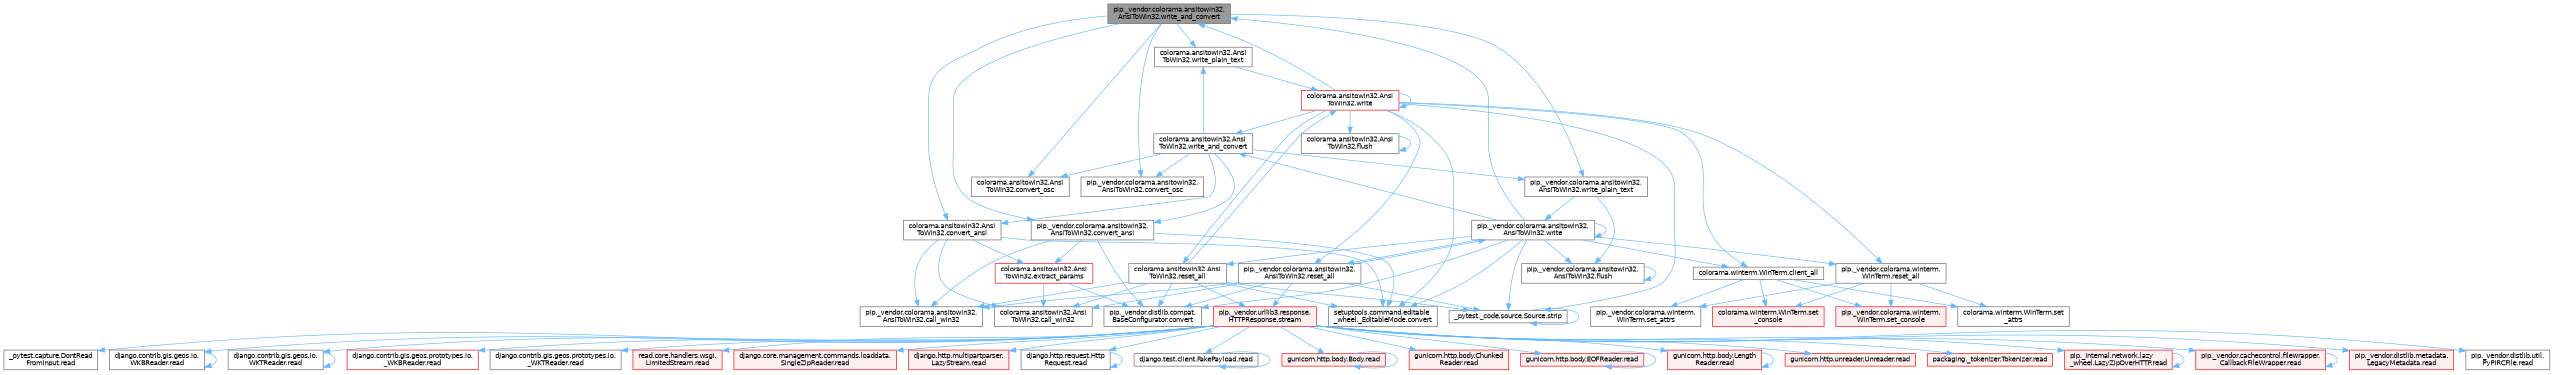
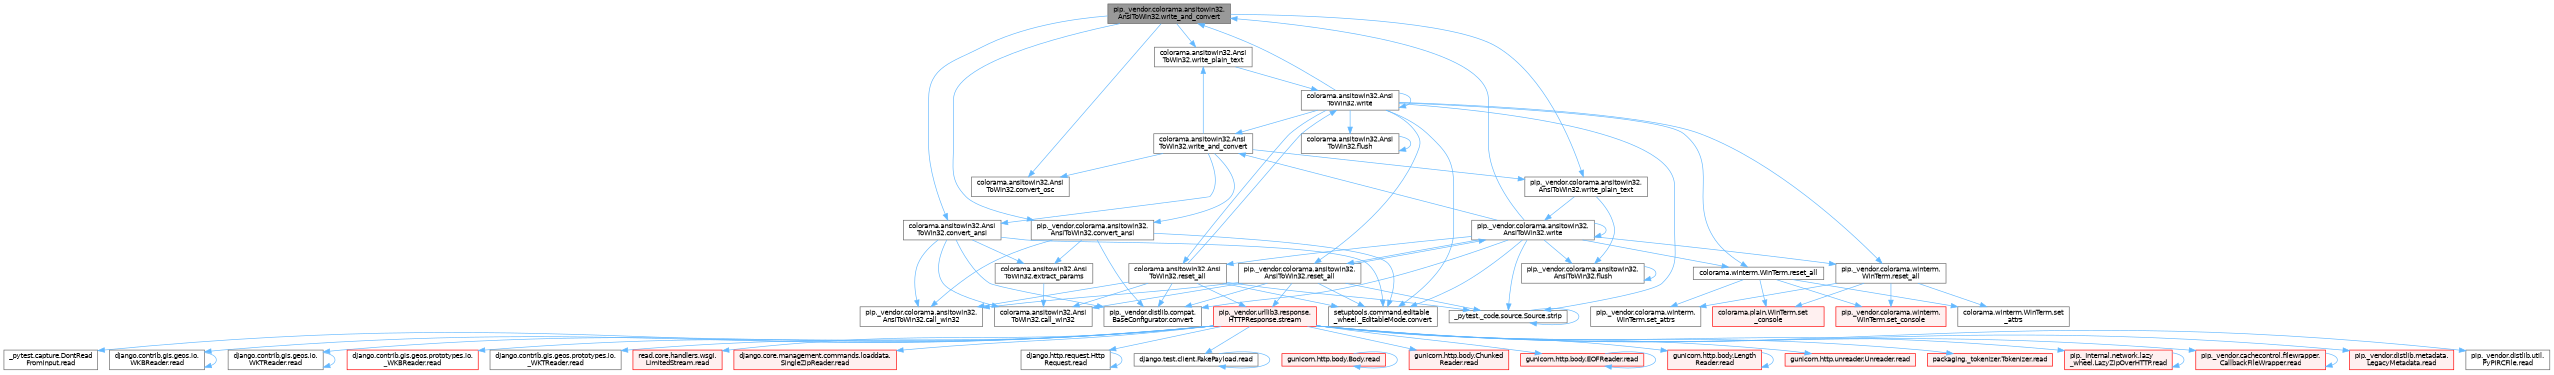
(1350, 100) -> (1350, 100)
(1142, 187) -> none
(1044, 273) -> (1044, 273)
(1759, 273) -> (1759, 273)
(1091, 292) -> (1016, 290)
none -> (1338, 294)
(1768, 317) -> (1768, 317)
(1299, 338) -> none
(959, 360) -> none
